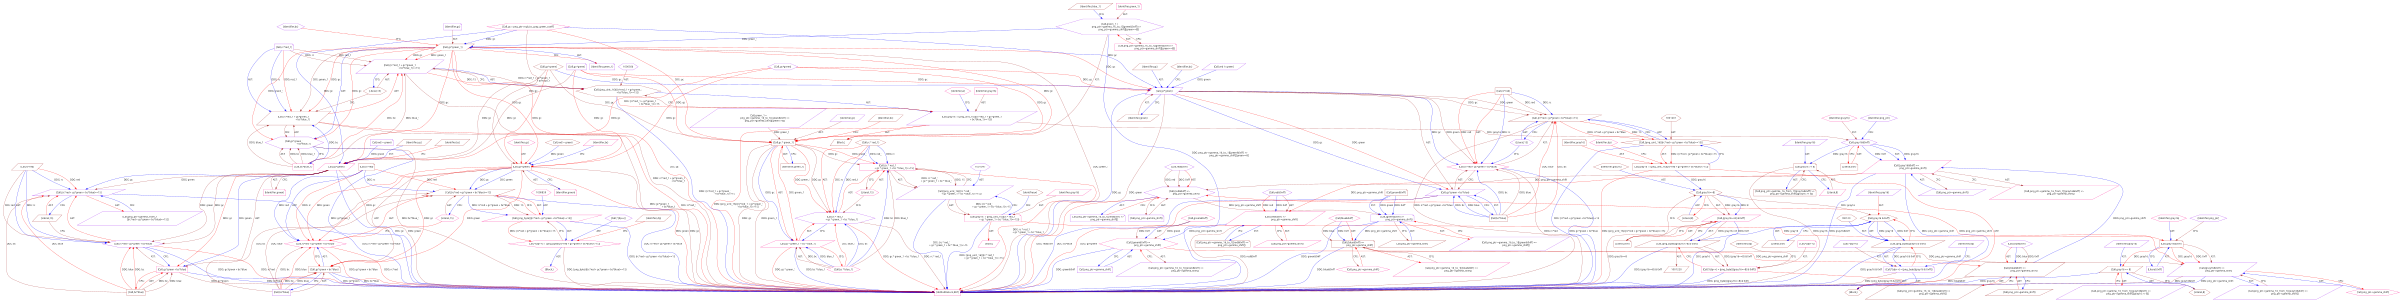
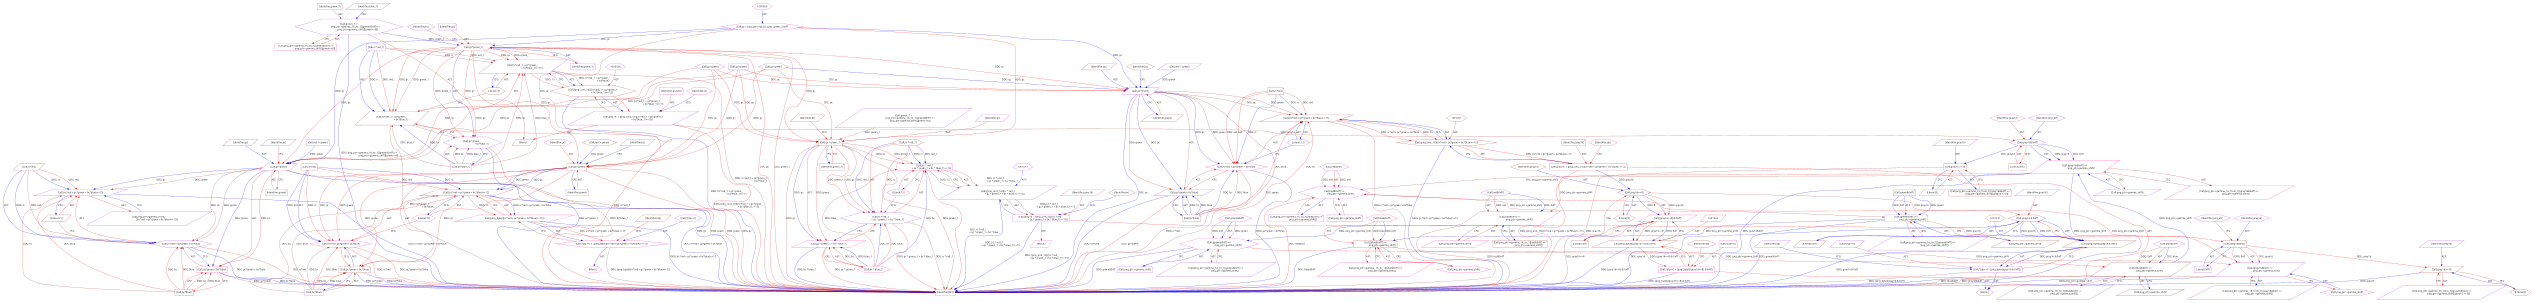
(543, 204) -> (762, 16)
(1677, 256) -> (1686, 233)
(947, 292) -> (945, 292)
